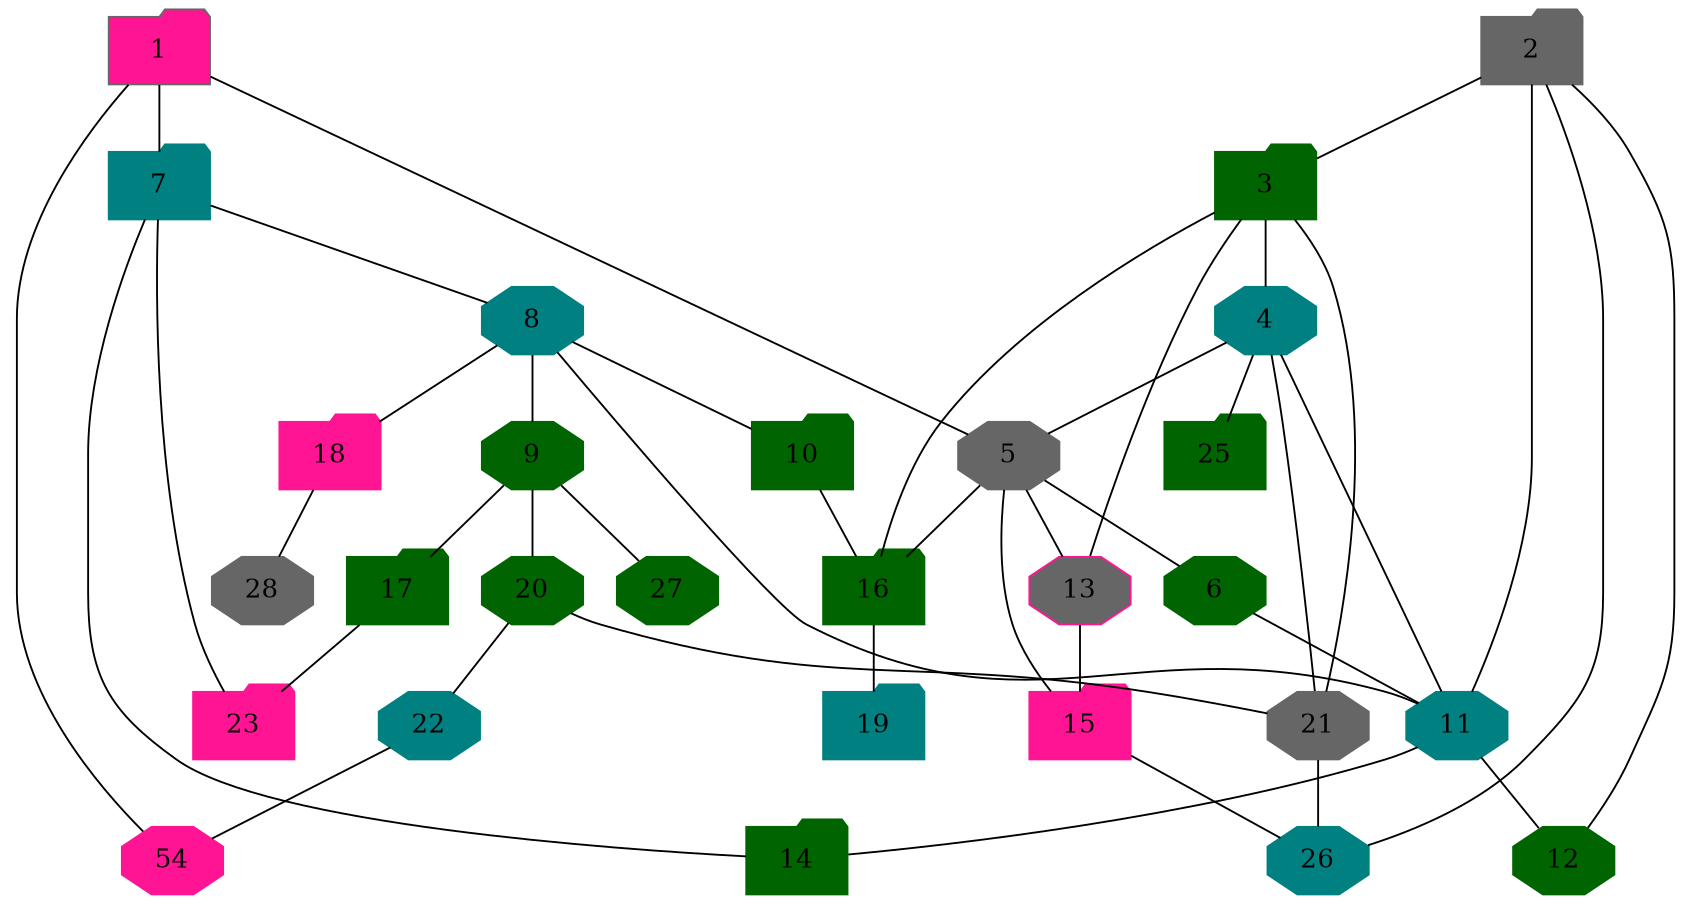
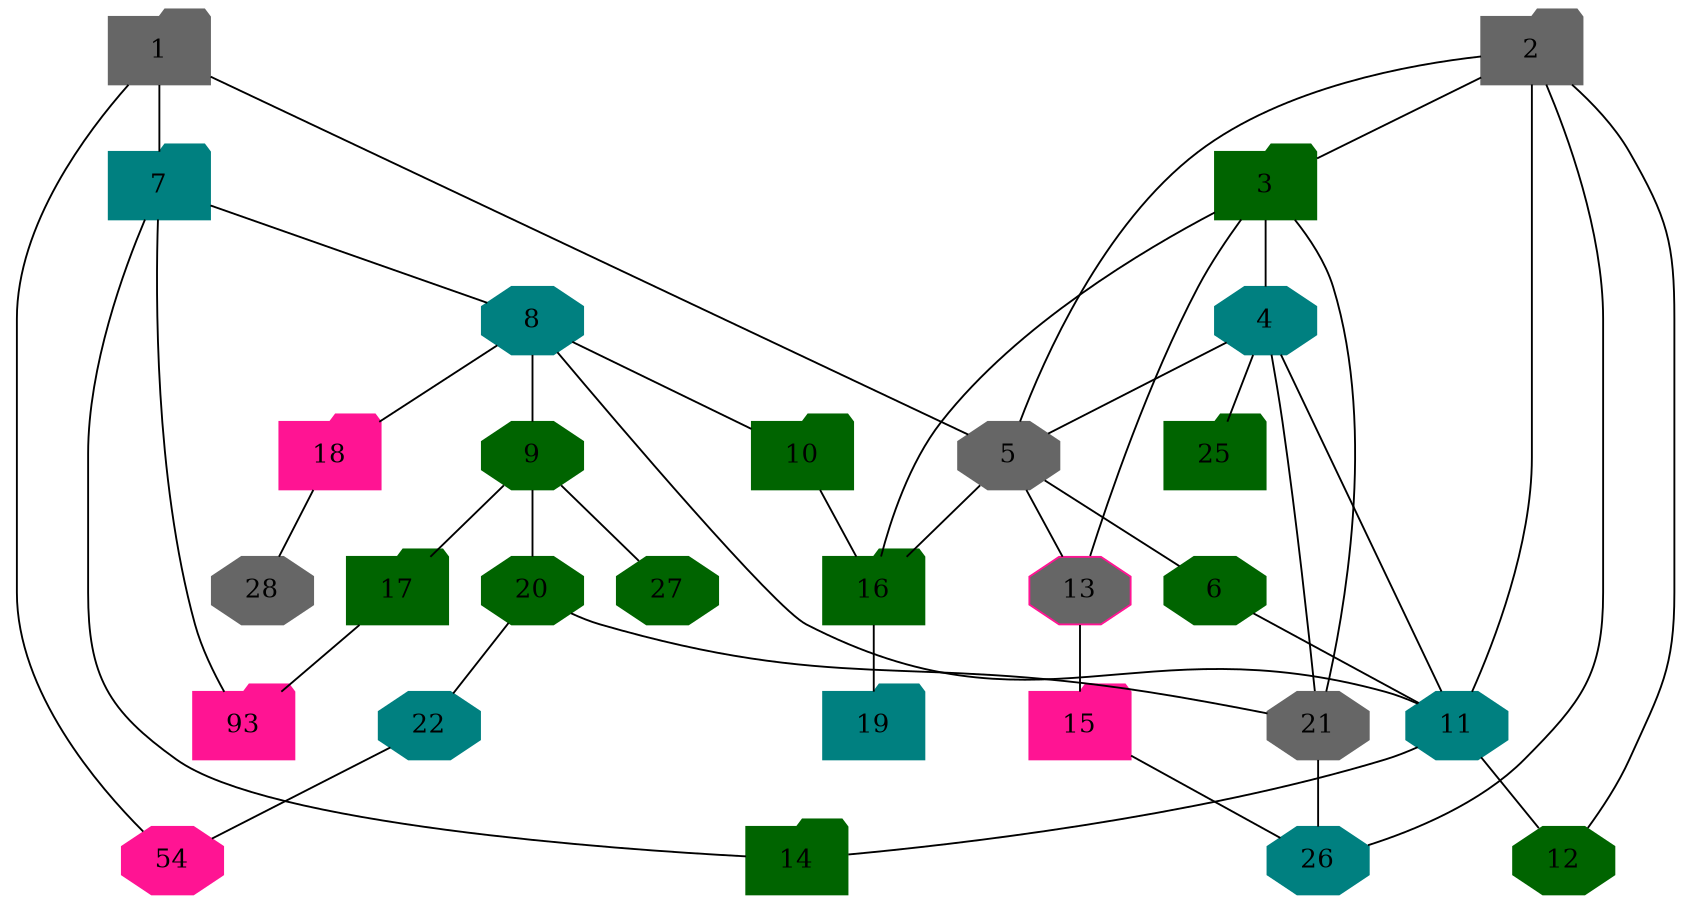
(159, 51) -> (159, 51)
(1006, 596) -> (1189, 160)
(244, 726) -> (244, 726)
